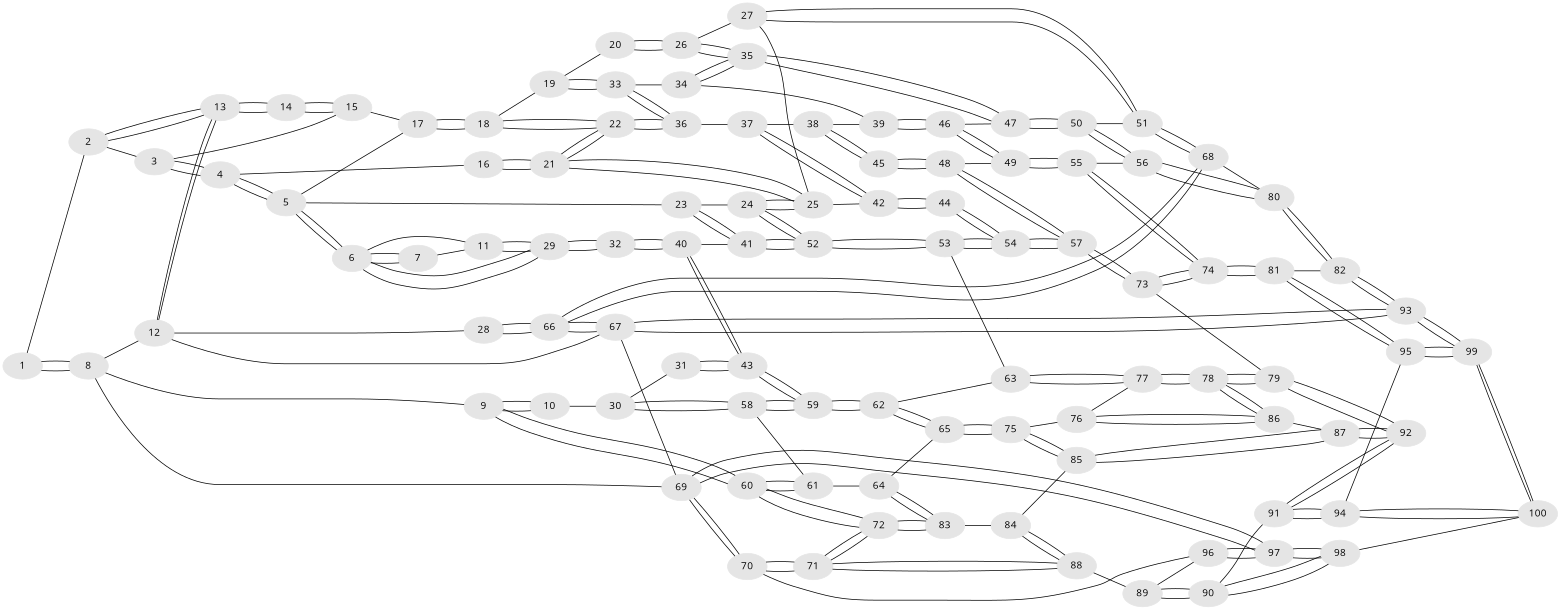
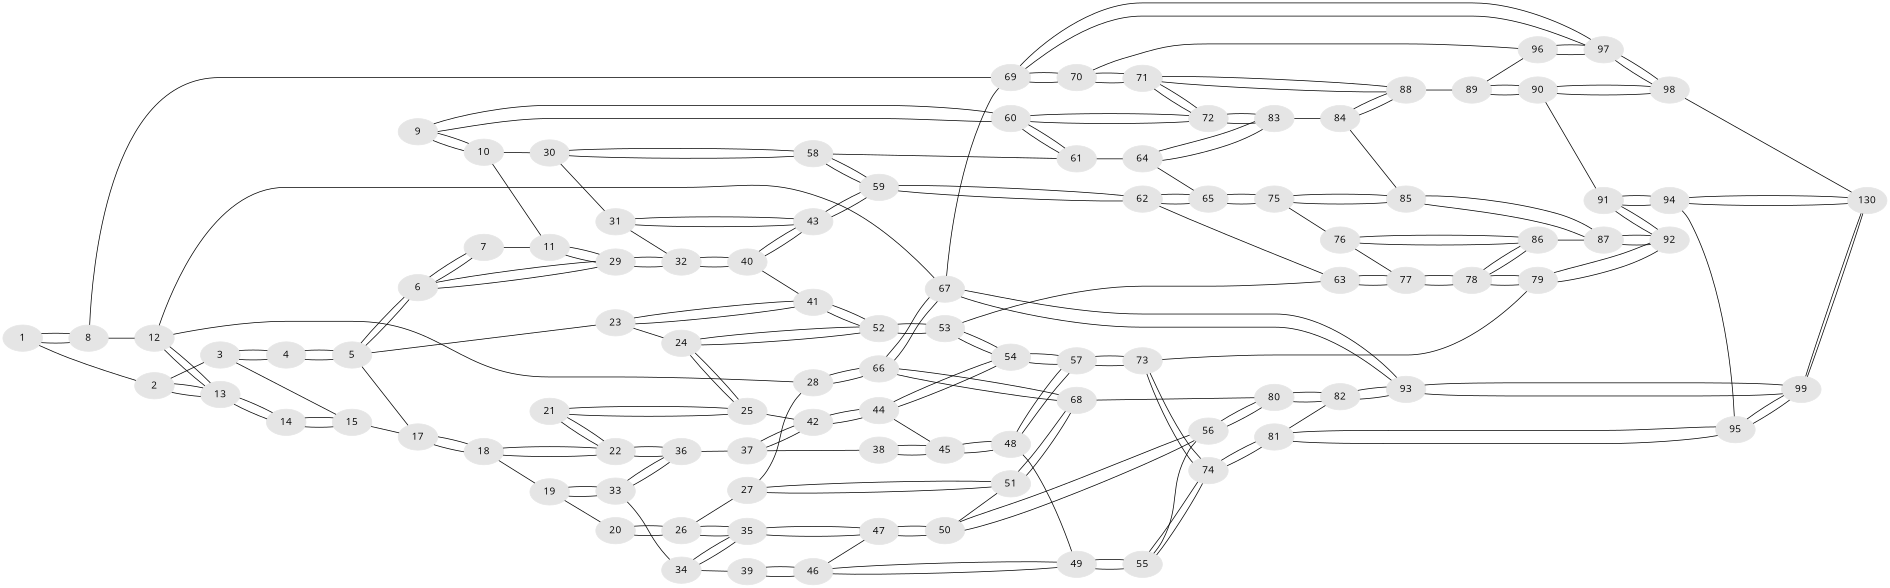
(786, 108) -> (780, 437)
(846, 124) -> none
(484, 165) -> none
(416, 237) -> (517, 200)
none -> (649, 242)
(283, 399) -> none
none -> (912, 430)
(1538, 514) -> (1867, 201)
